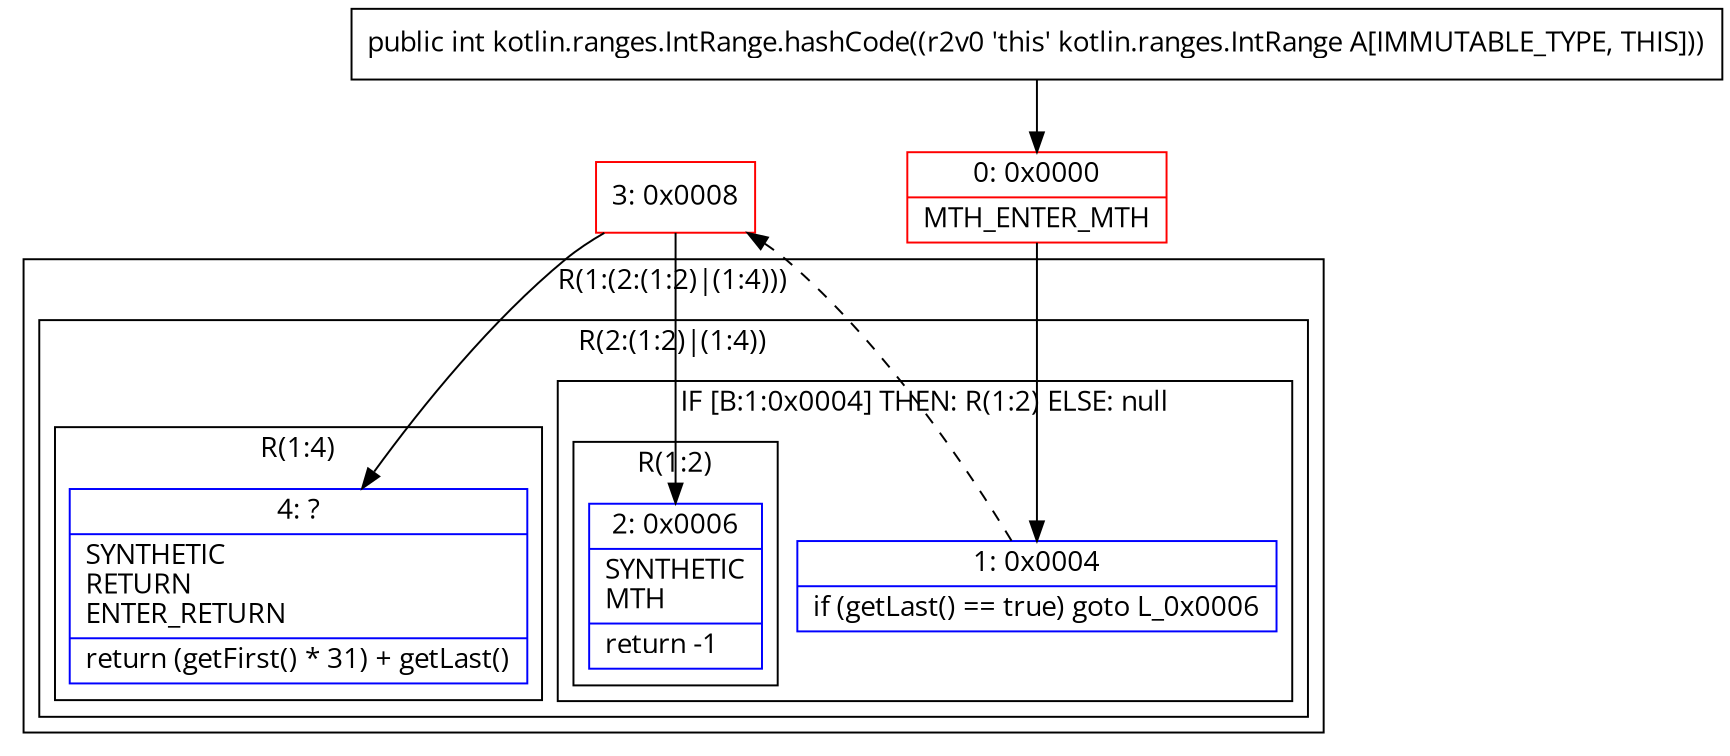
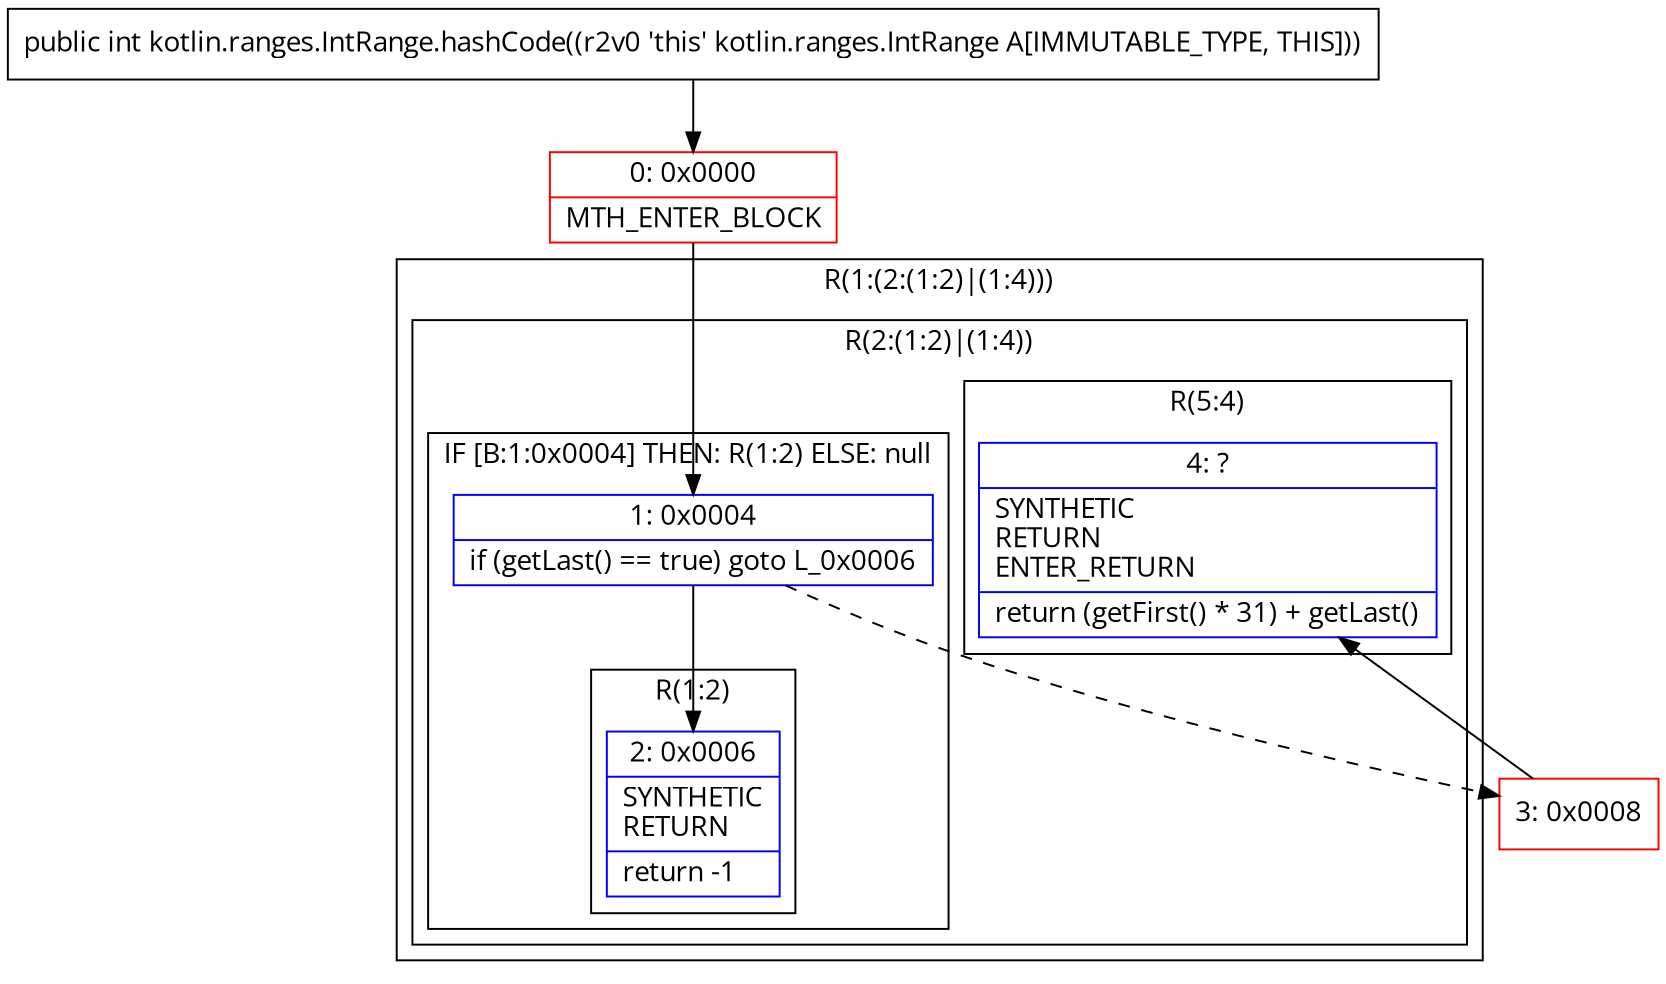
(1037, 219) -> (693, 219)
(676, 358) -> (693, 648)
(299, 450) -> (1208, 404)
(635, 600) -> (677, 828)
